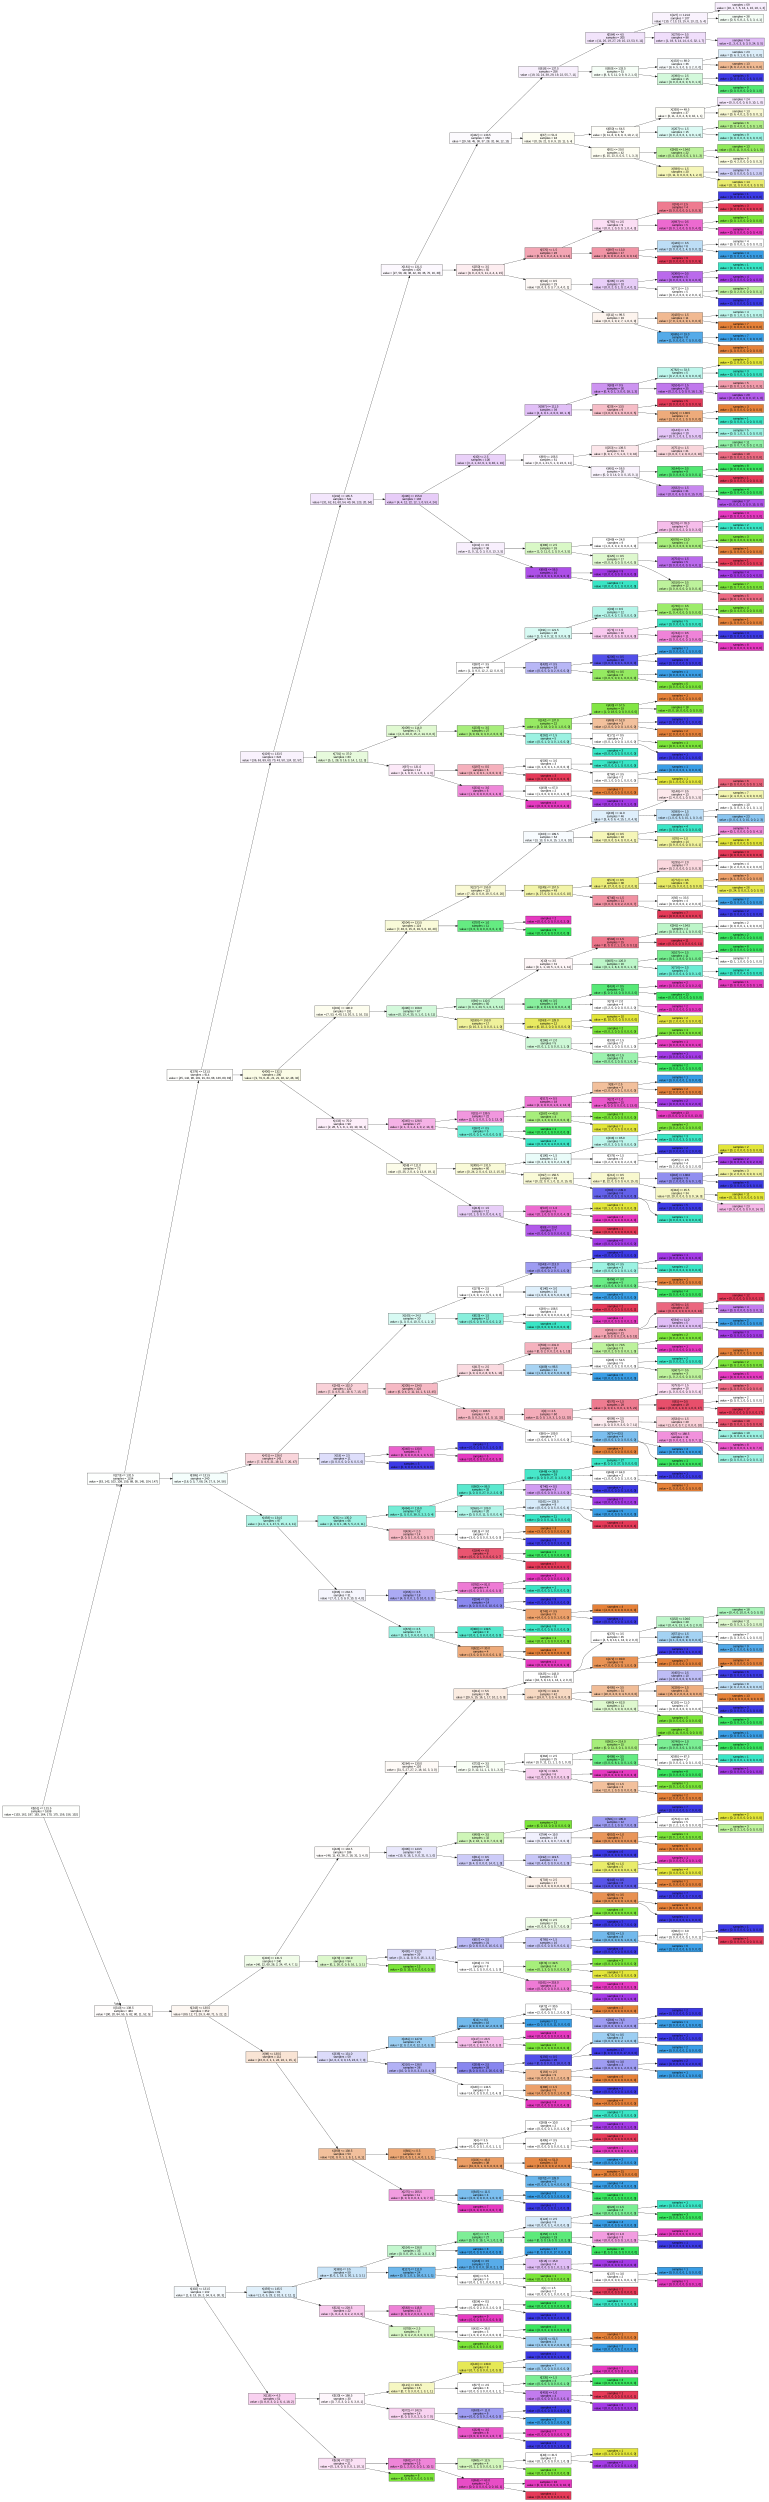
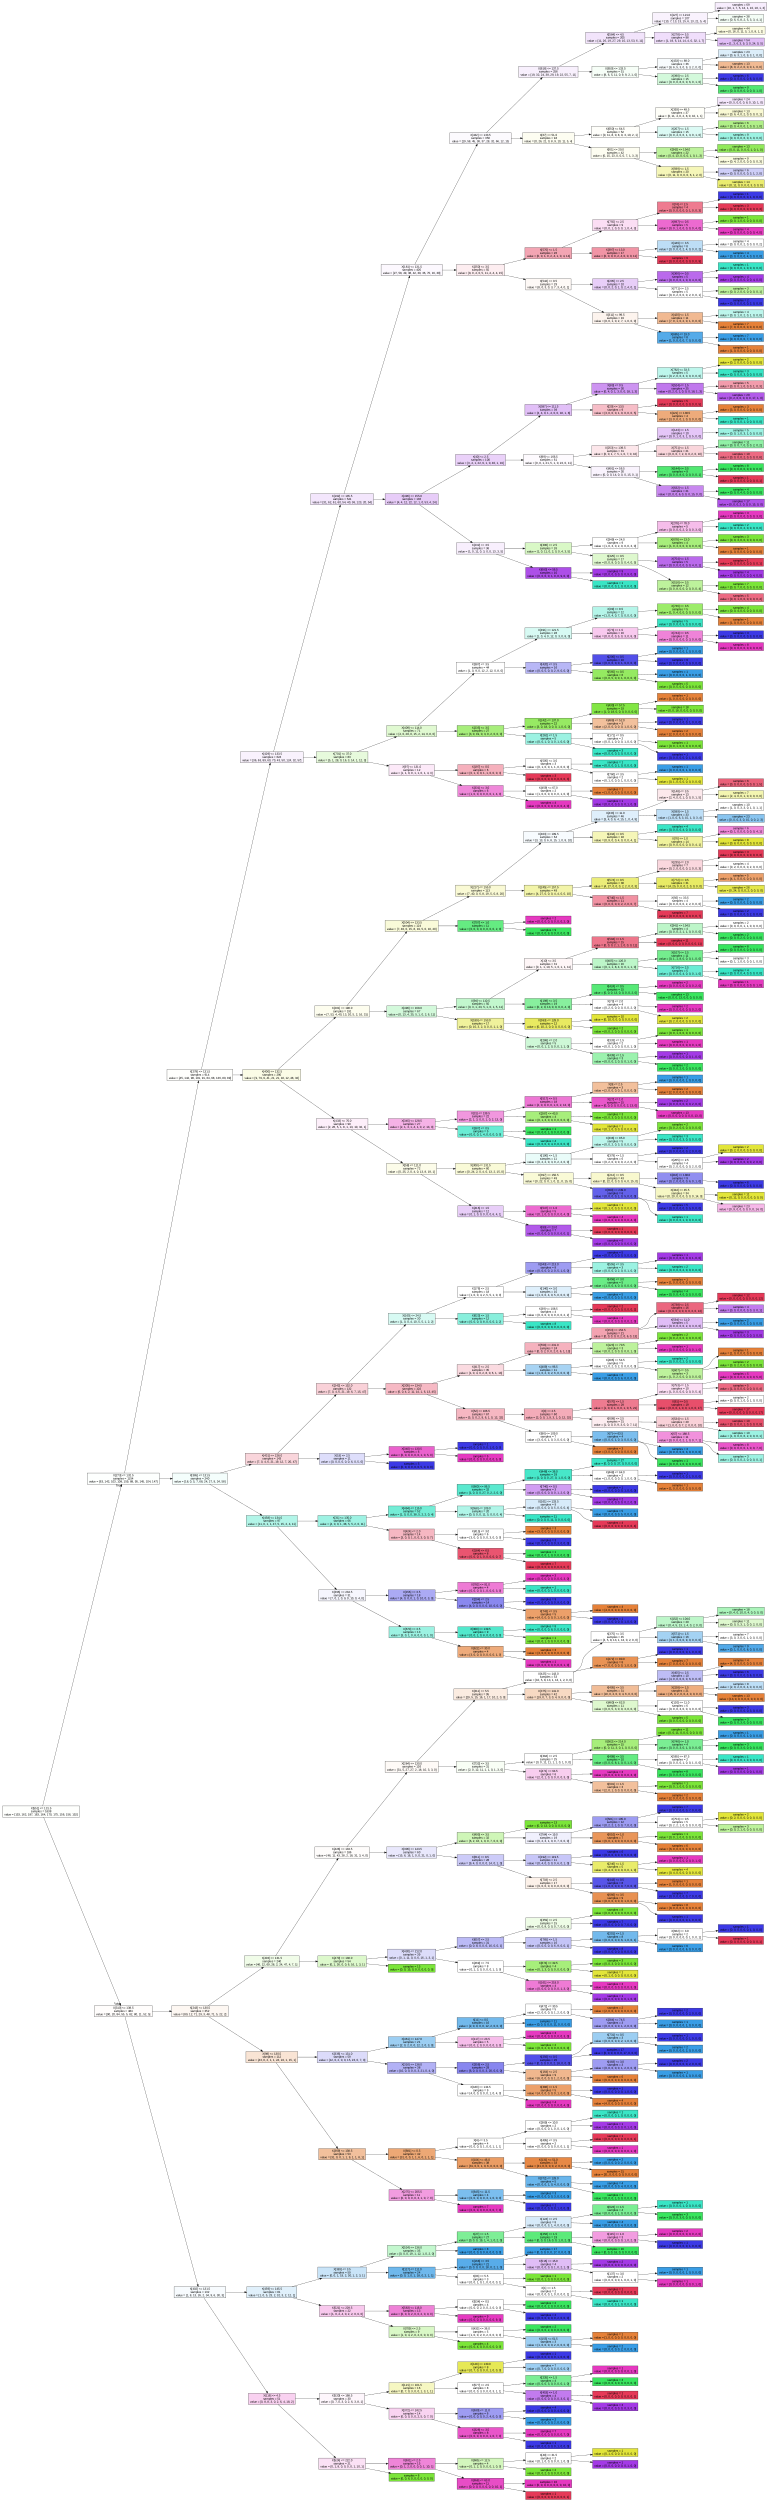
none -> (741, 30)
(741, 1173) -> none
